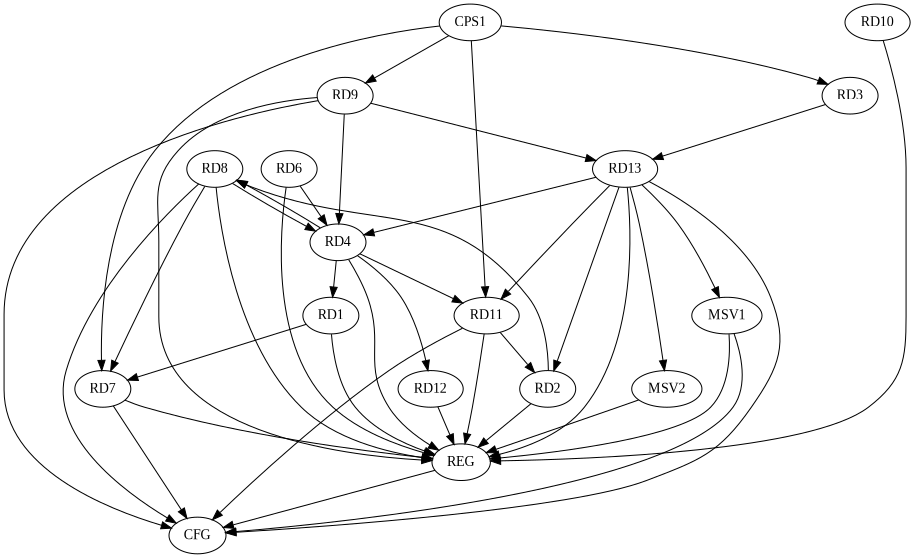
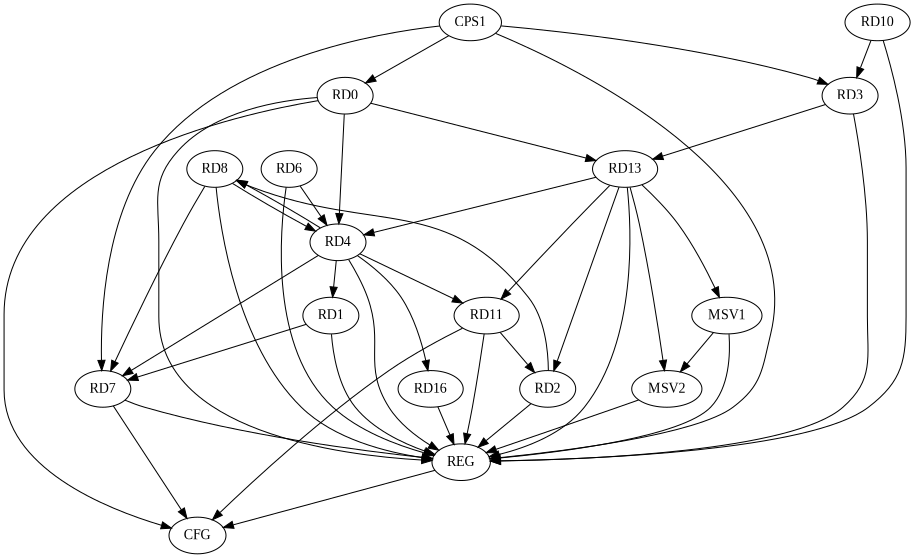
none -> (866, 54)
(345, 96) -> (345, 96)
(478, 164) -> (773, 277)
none -> (225, 313)
(73, 352) -> none
(431, 389) -> (431, 389)
none -> (822, 419)
(649, 479) -> none
(531, 490) -> (700, 348)
